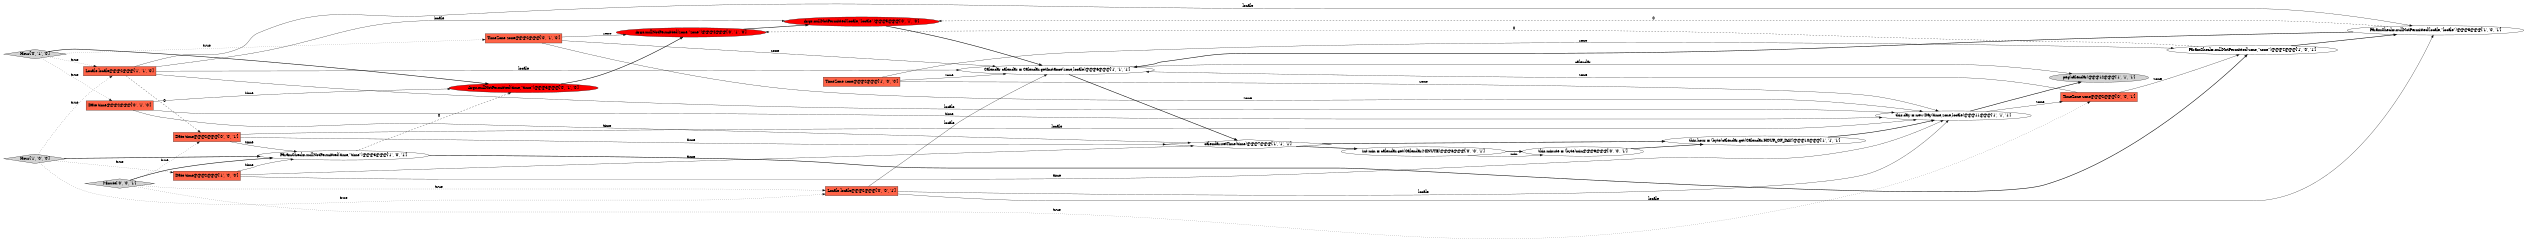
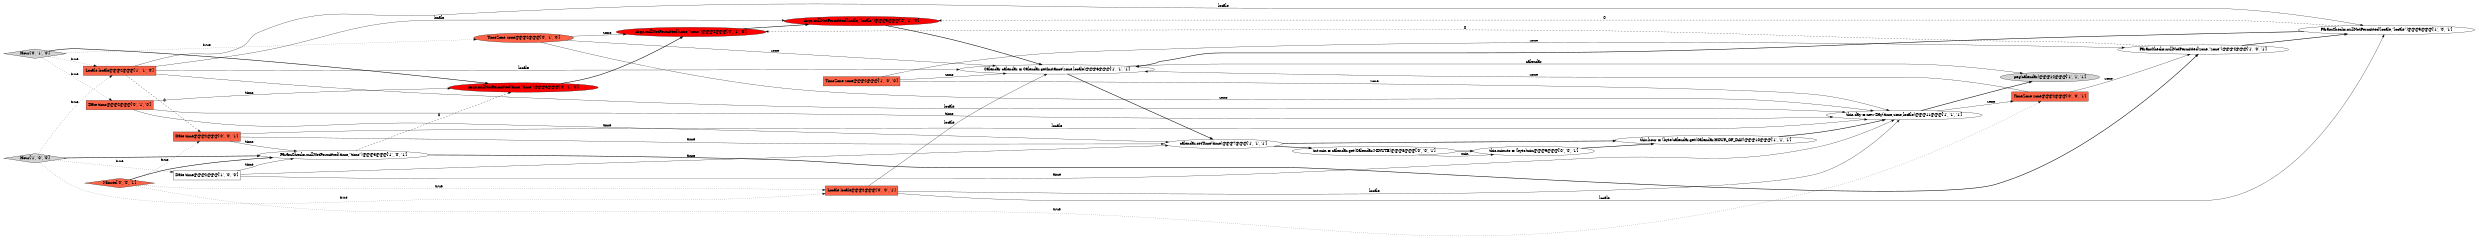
(524, 38) -> (524, 38)
(1248, 144) -> (1223, 144)
(207, 176) -> (207, 175)
(120, 184) -> (120, 183)
